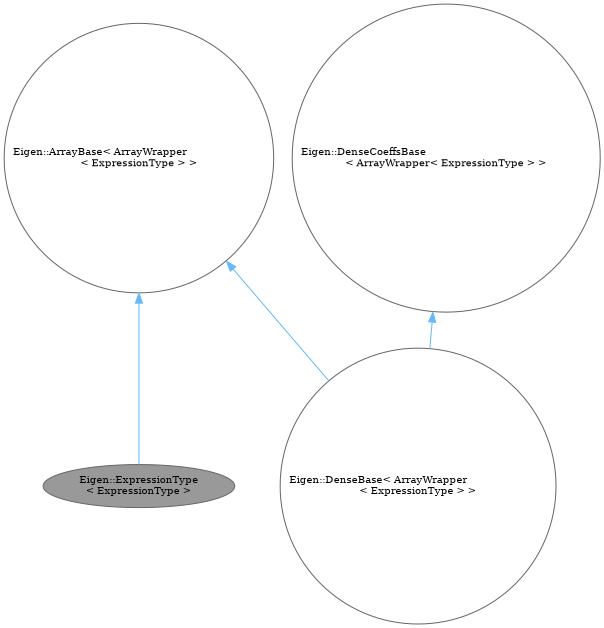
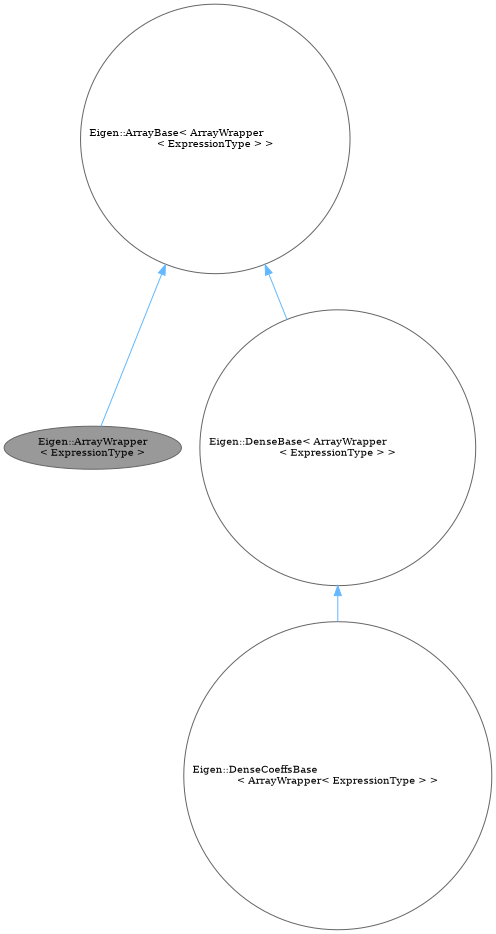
(431, 335) -> (338, 609)
(139, 486) -> (93, 448)
